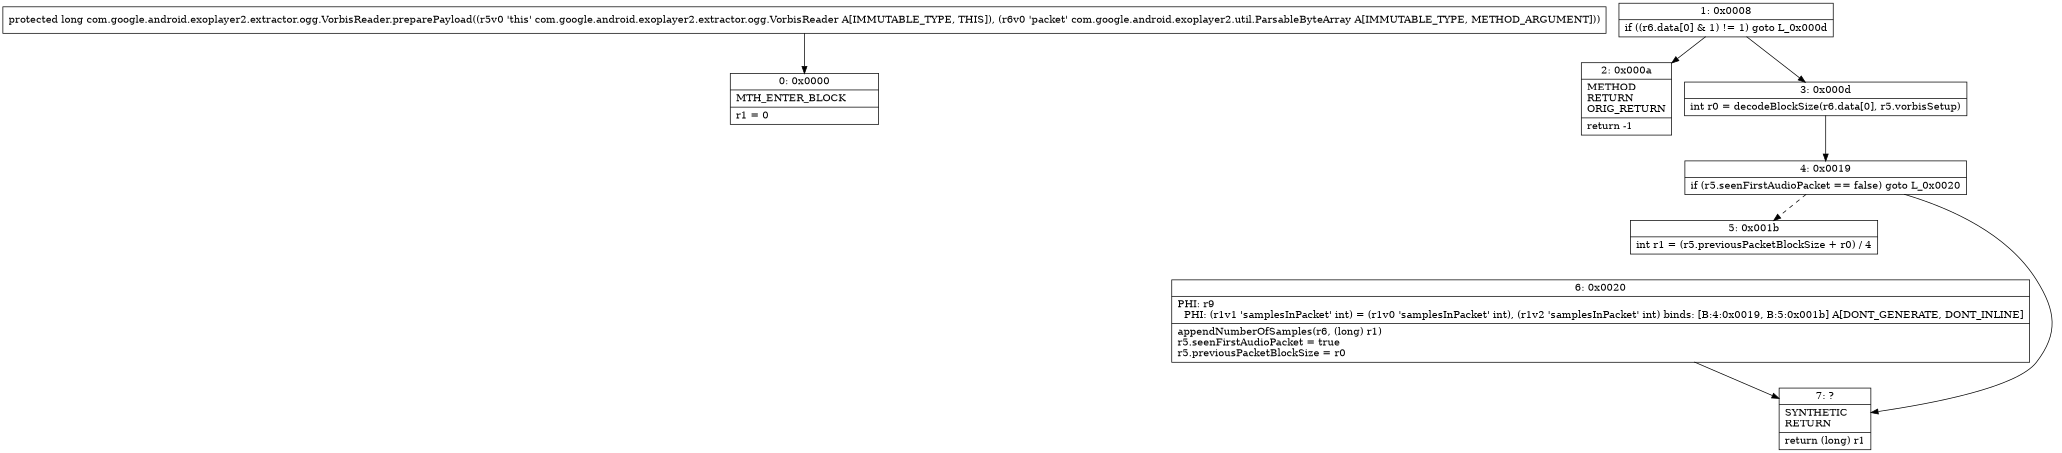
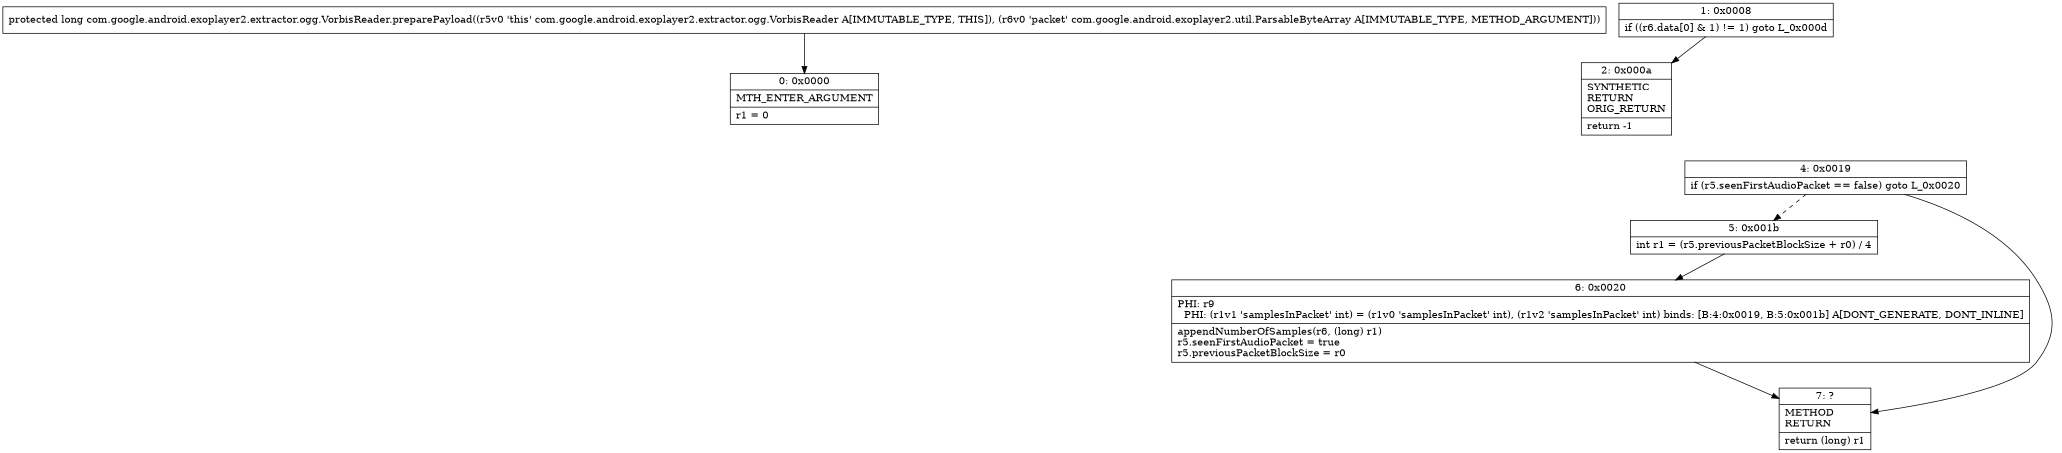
(1612, 87) -> (1619, 87)
(791, 98) -> (804, 98)
(1826, 99) -> none
none -> (1703, 265)
(1816, 413) -> (1810, 413)
